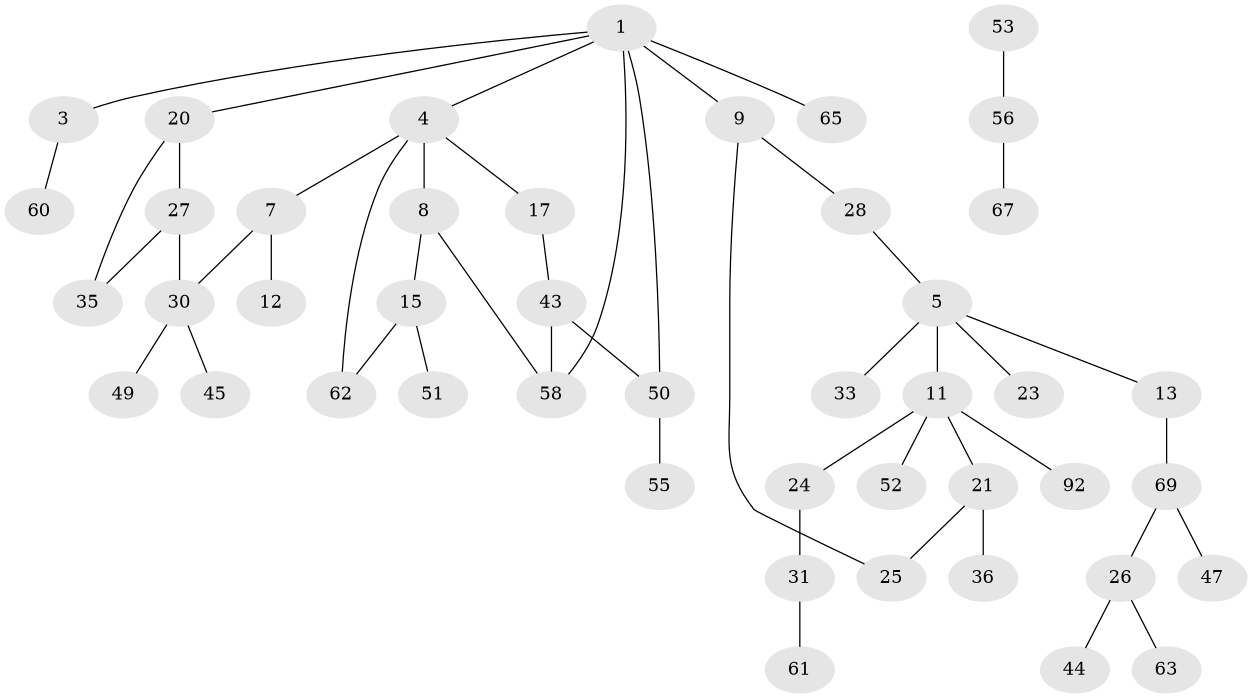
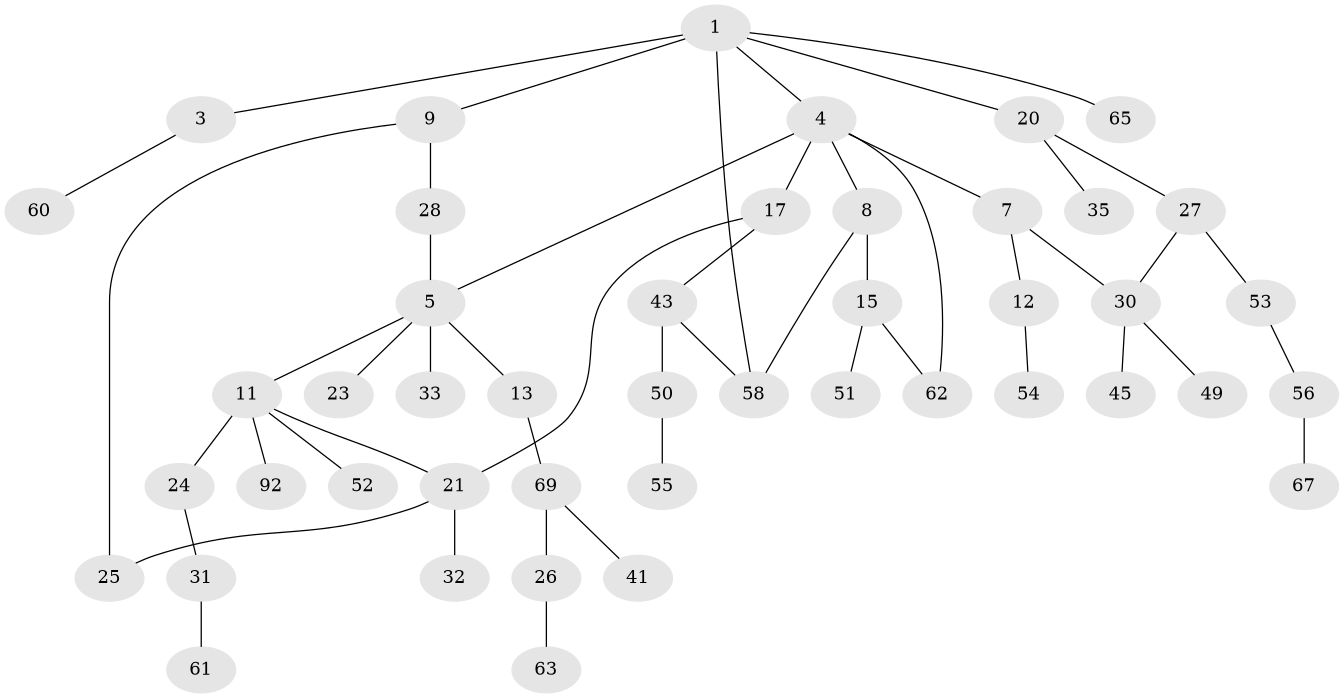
(653, 210) -> none
none -> (626, 211)
(134, 257) -> (1226, 257)
none -> (593, 328)
none -> (1029, 395)
(983, 578) -> (455, 578)
(1212, 578) -> (638, 578)
(1075, 670) -> none
